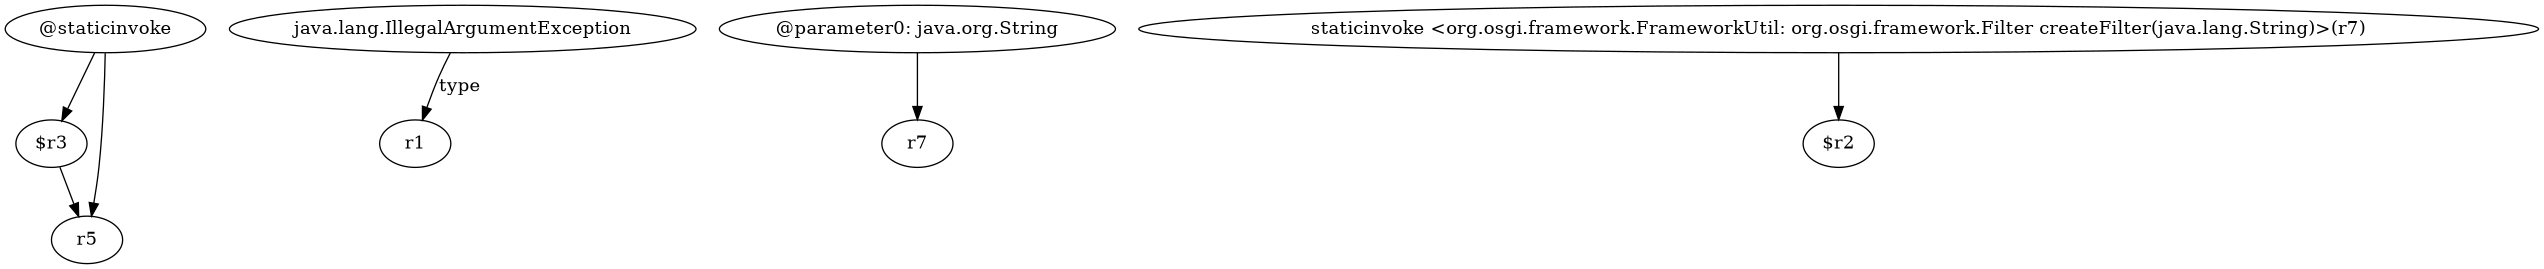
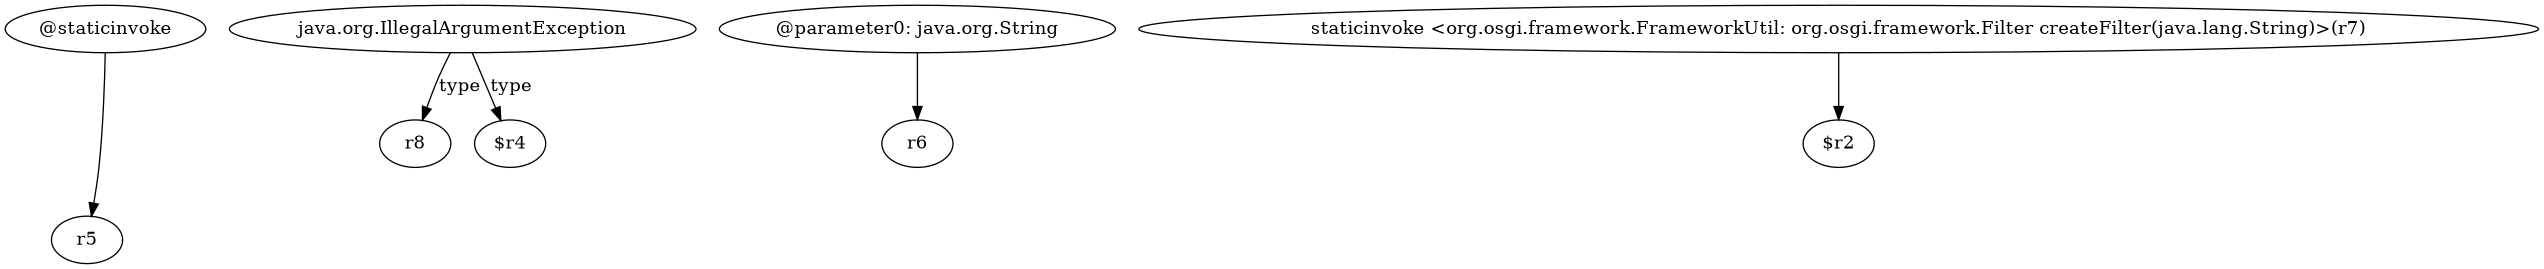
(463, 29) -> (463, 29)
(51, 144) -> none
(415, 144) -> (415, 144)
none -> (510, 144)
(917, 144) -> (917, 144)
